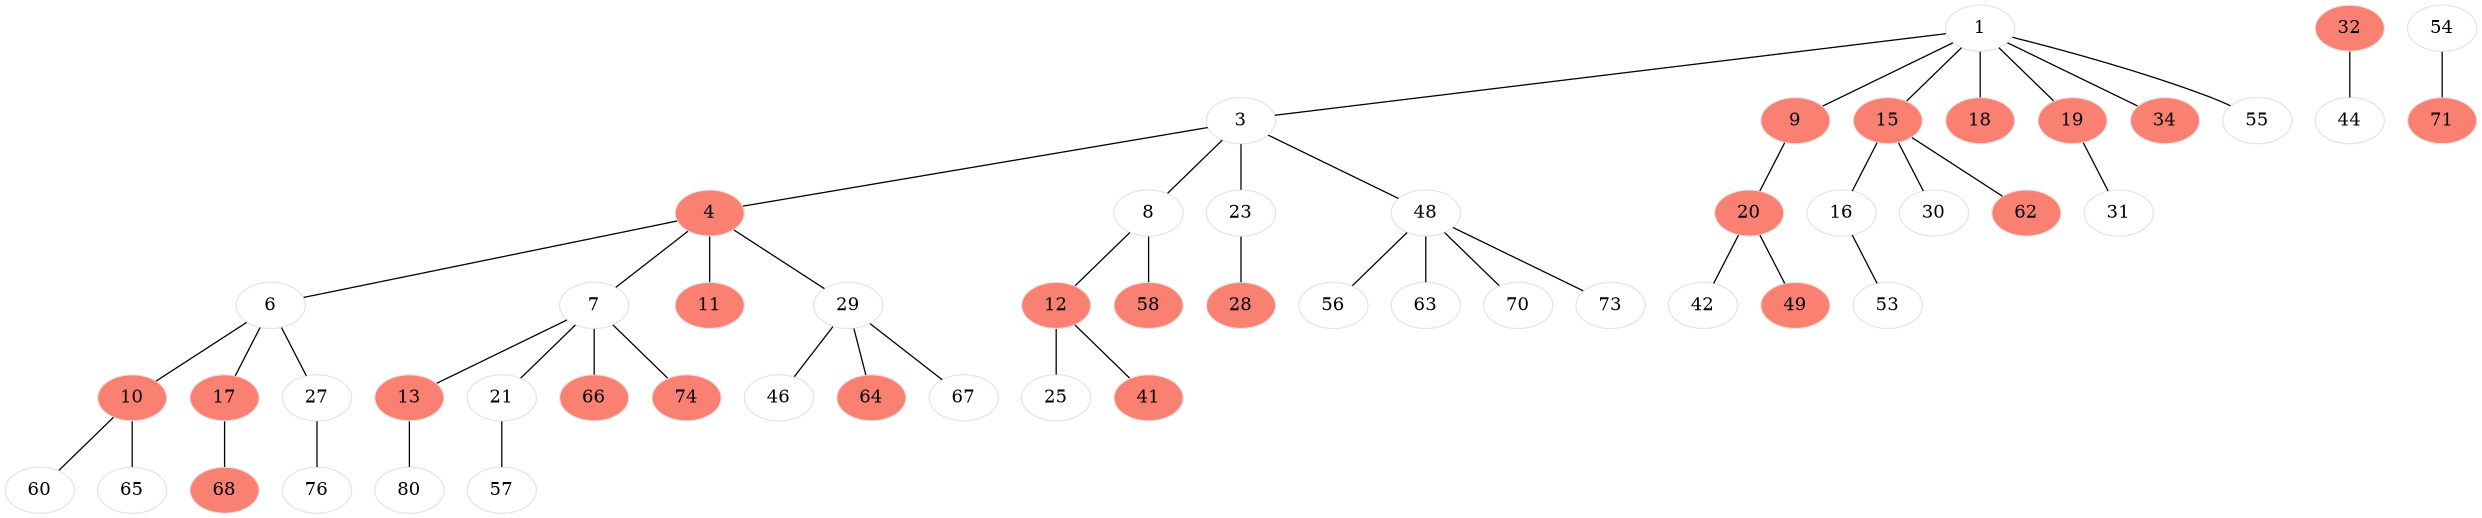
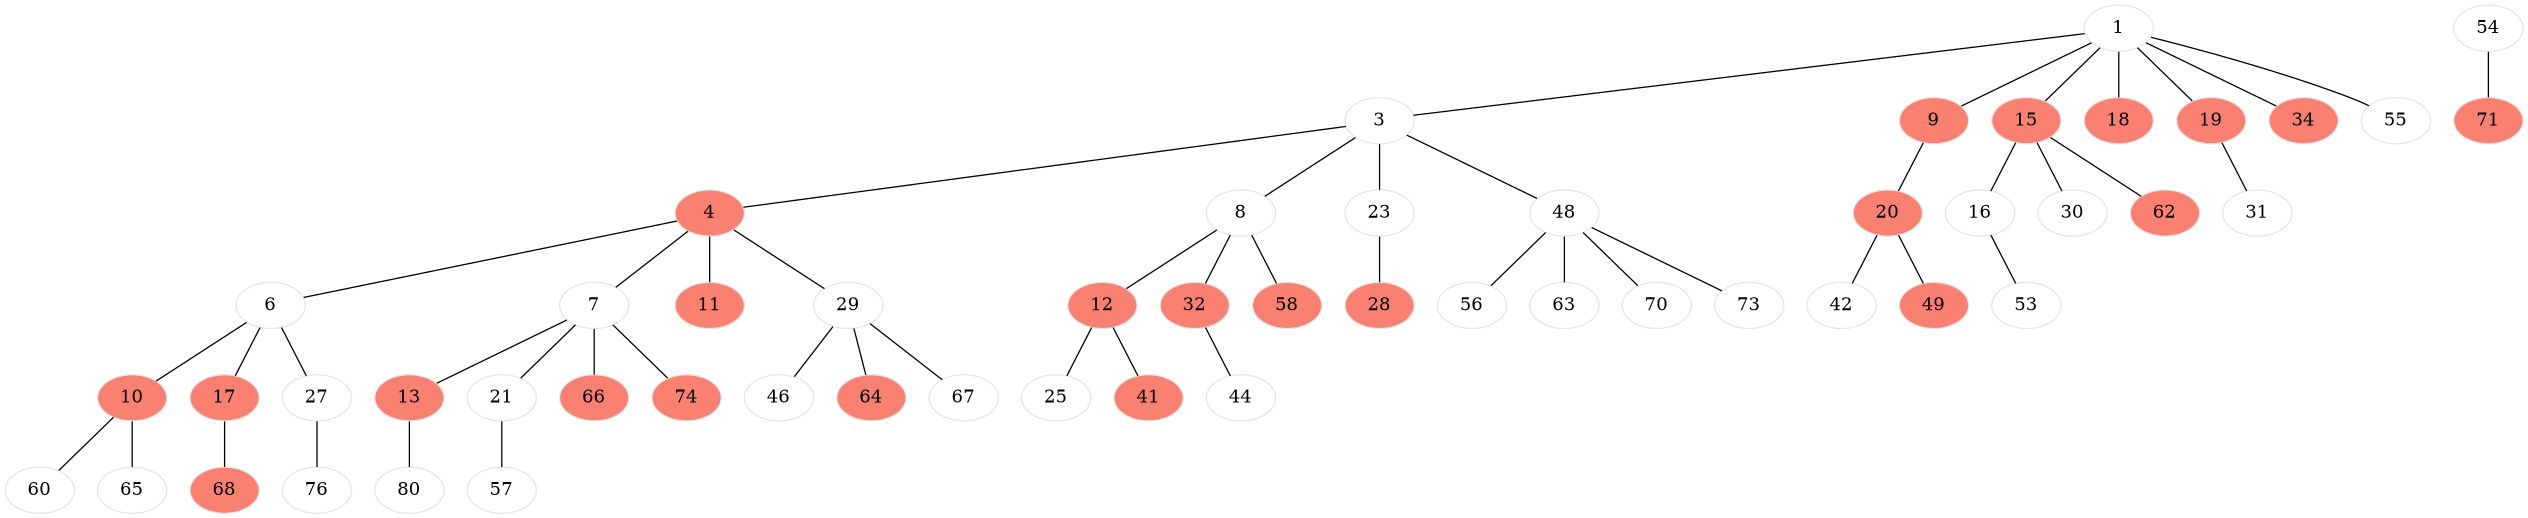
none -> (1218, 259)
